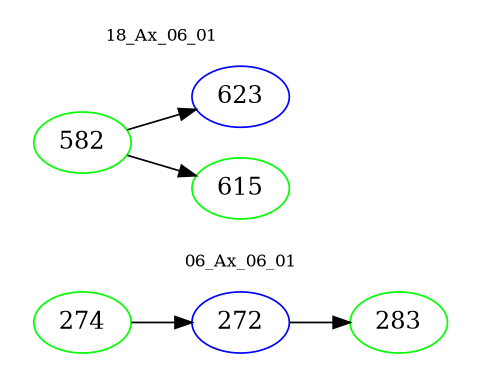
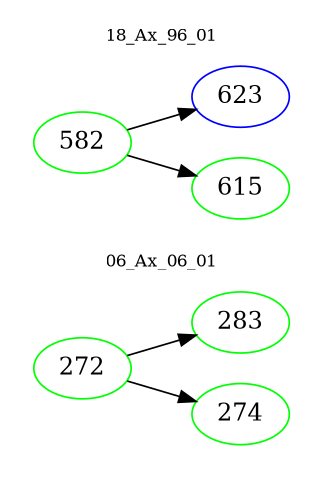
(162, 36) -> (162, 36)
(153, 322) -> (153, 389)
(241, 322) -> (82, 368)
